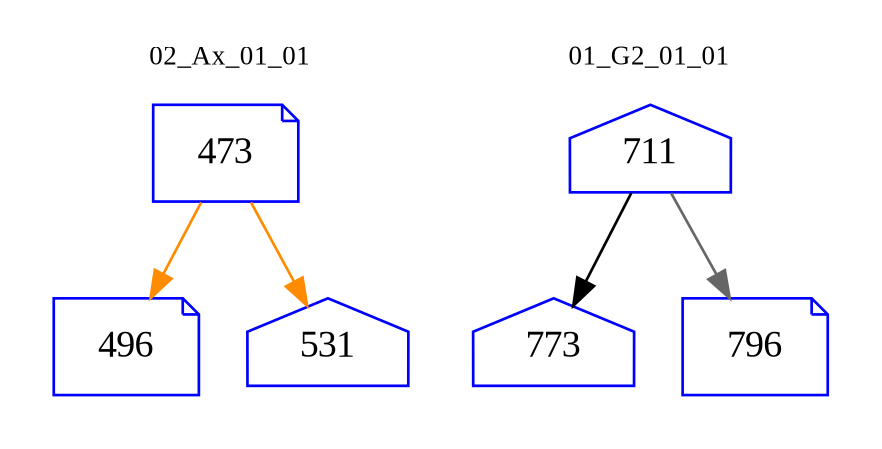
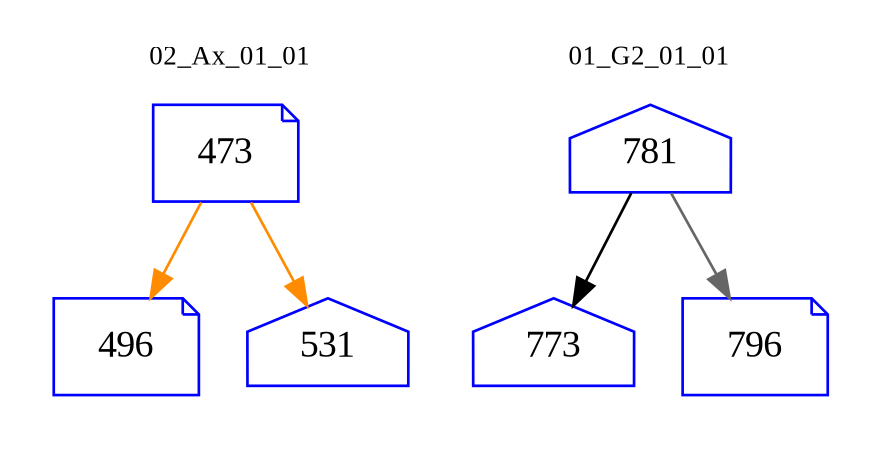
(650, 153) -> (650, 153)
